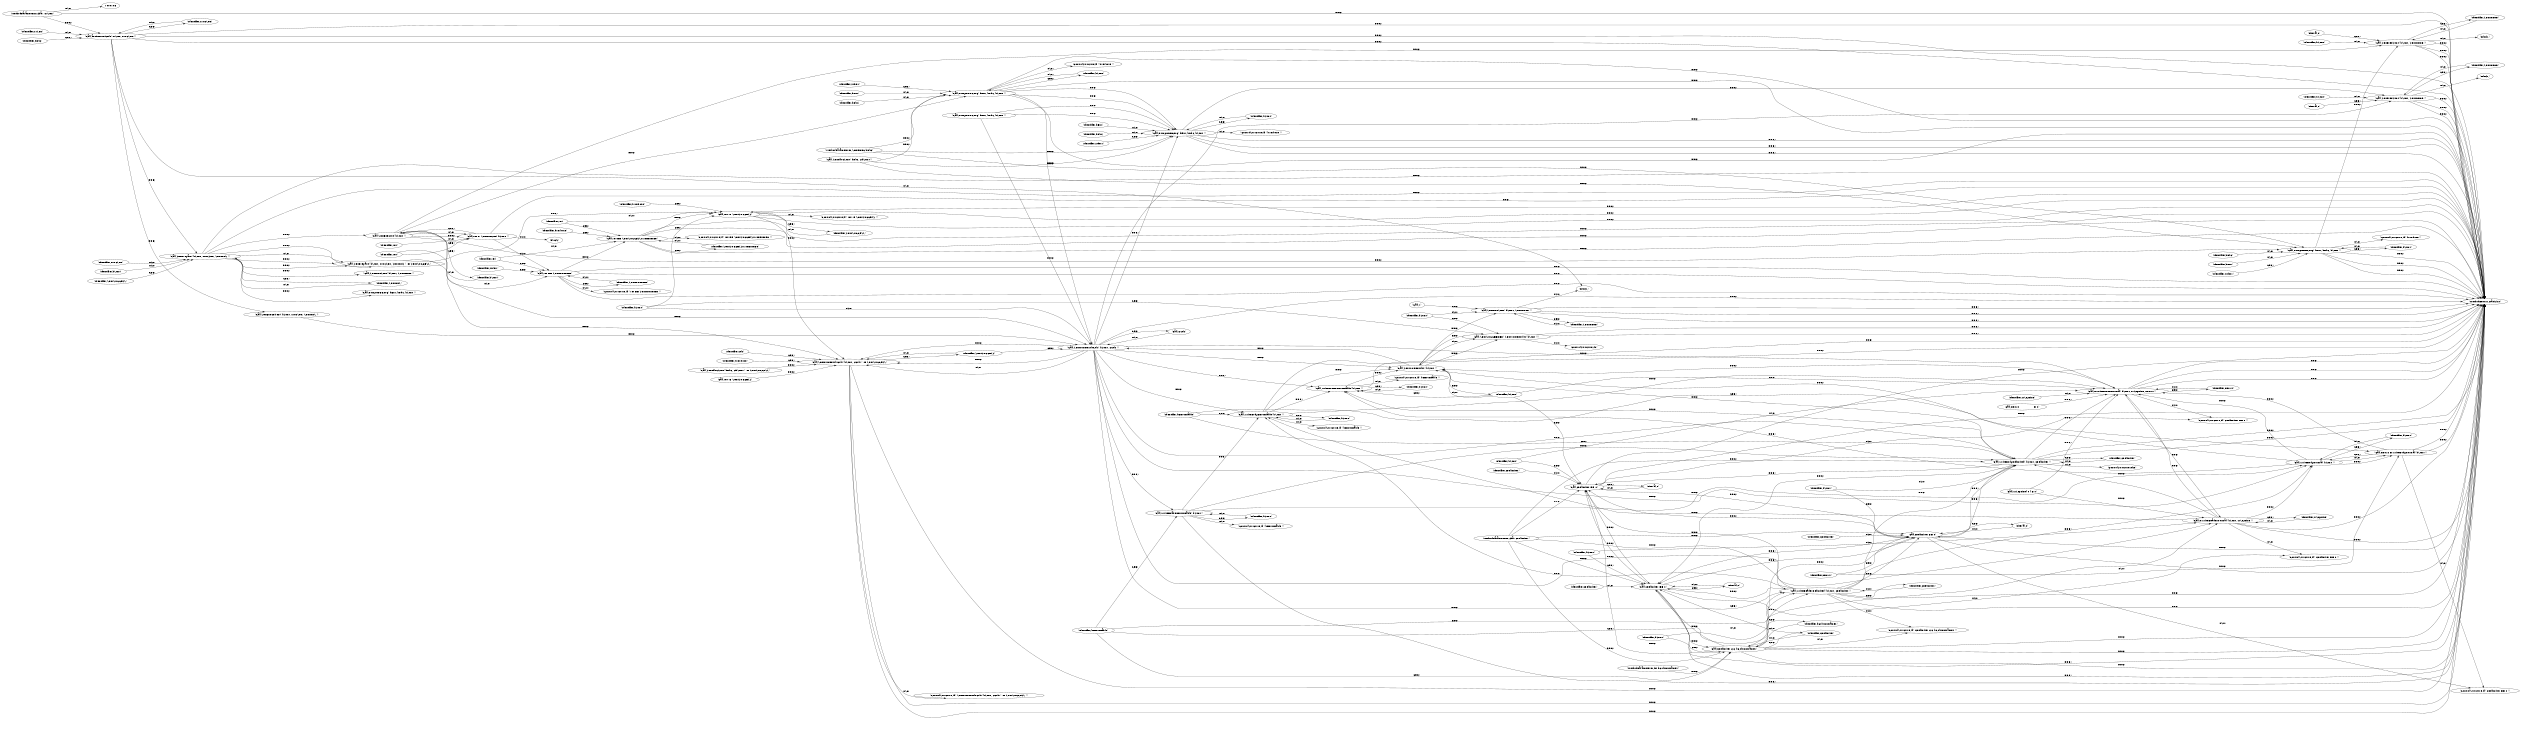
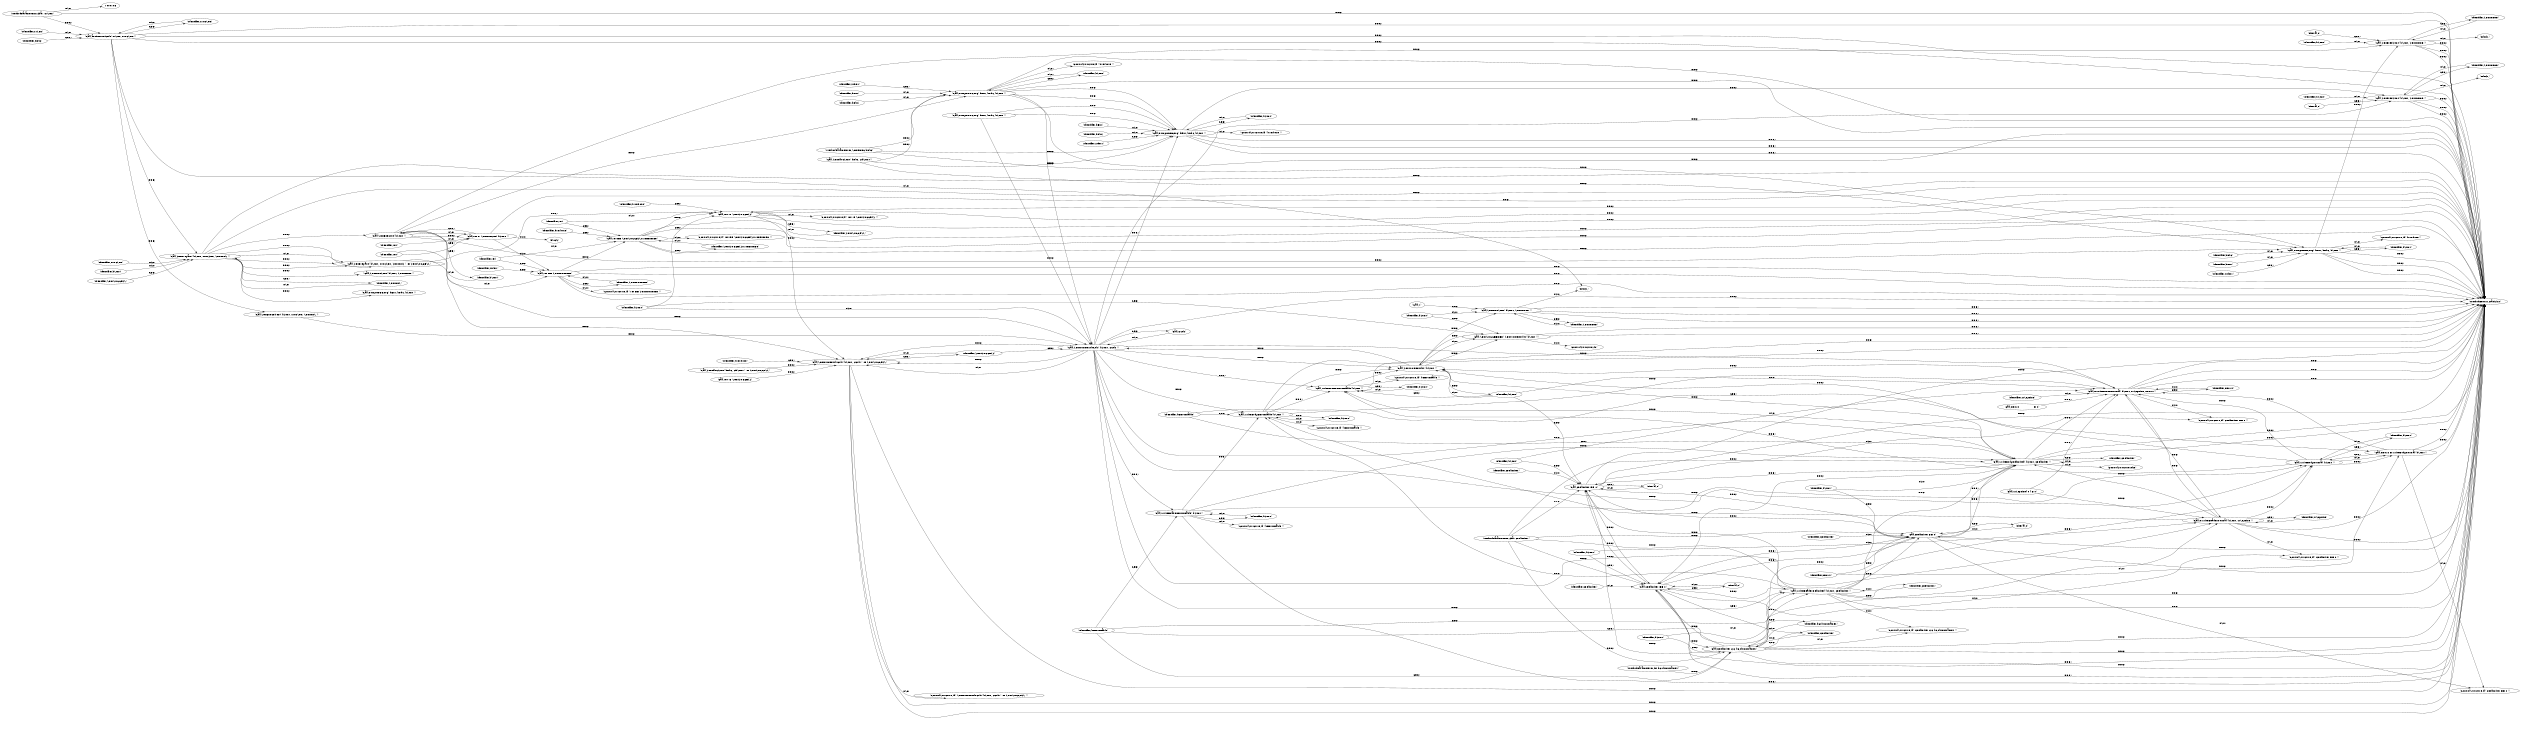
(735, 352) -> none
